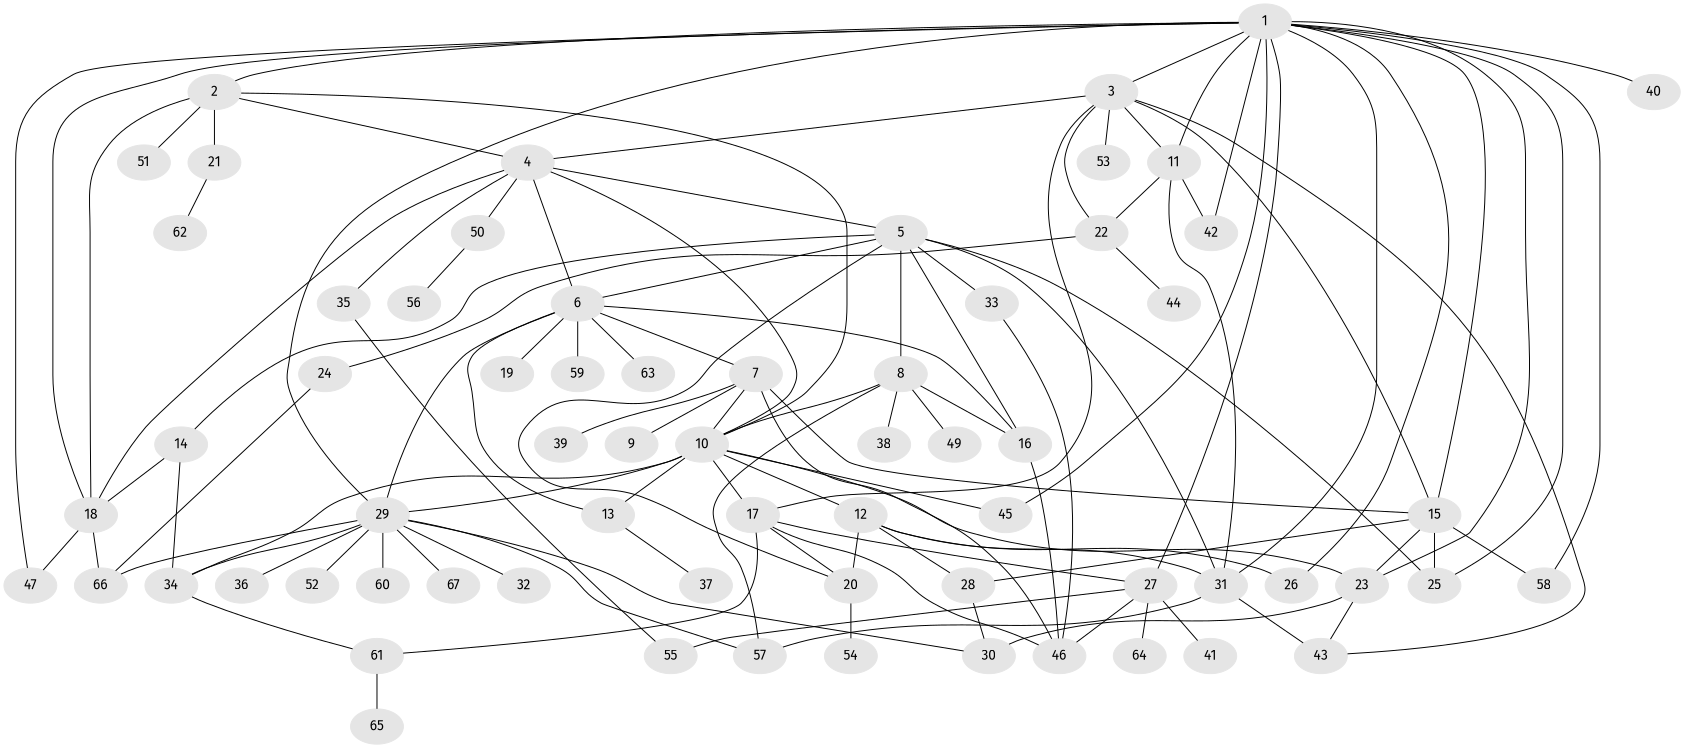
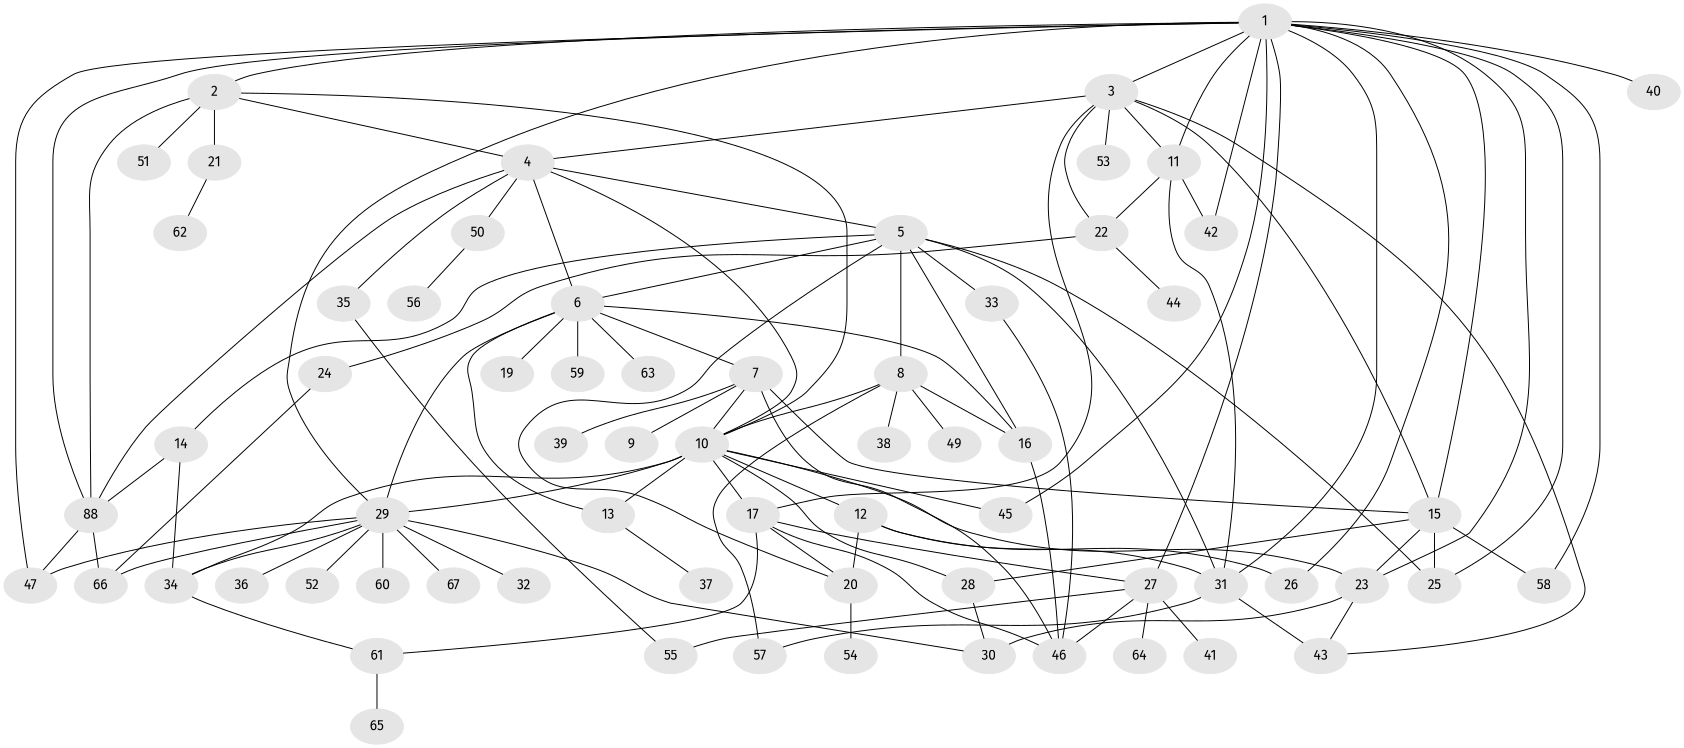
(91, 515) -> (91, 515)
(925, 557) -> (810, 520)
(575, 579) -> (202, 537)
